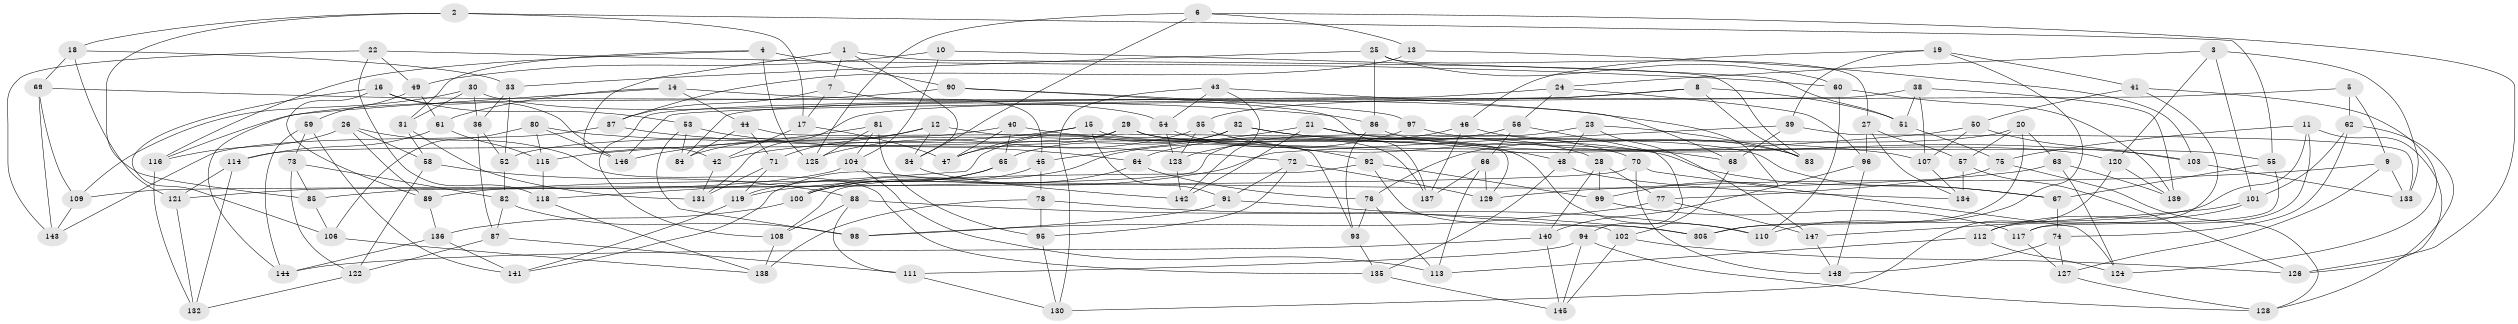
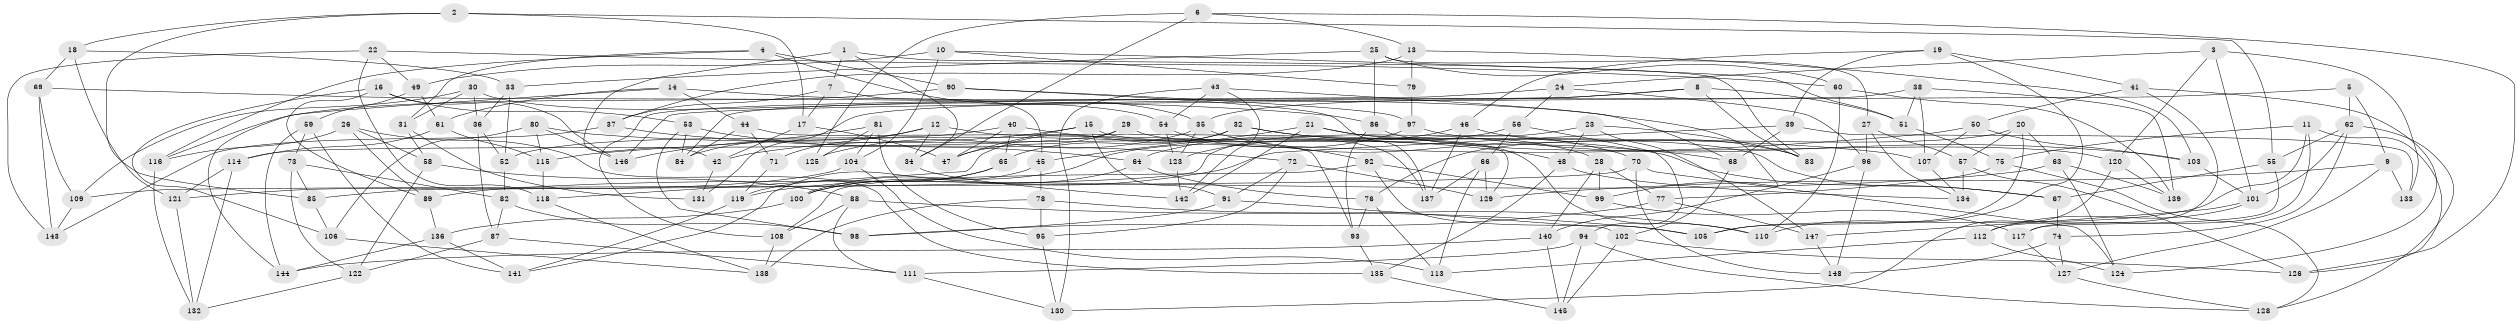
none -> (1412, 88)
(774, 114) -> (897, 90)
(1697, 150) -> (2322, 138)
(737, 181) -> none
(2300, 181) -> (2224, 181)
(1701, 237) -> (1701, 237)
